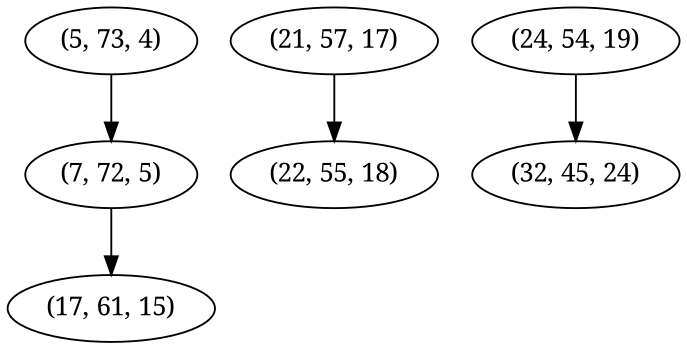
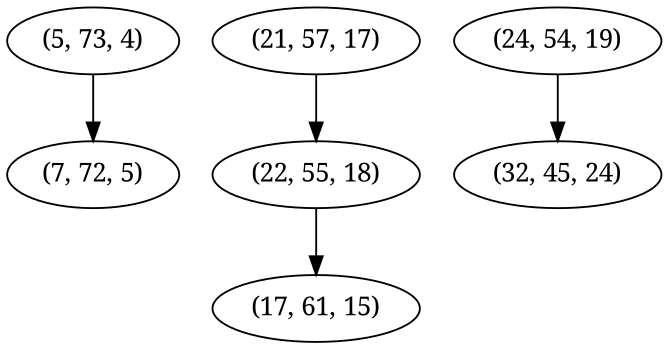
(111, 232) -> (316, 232)
